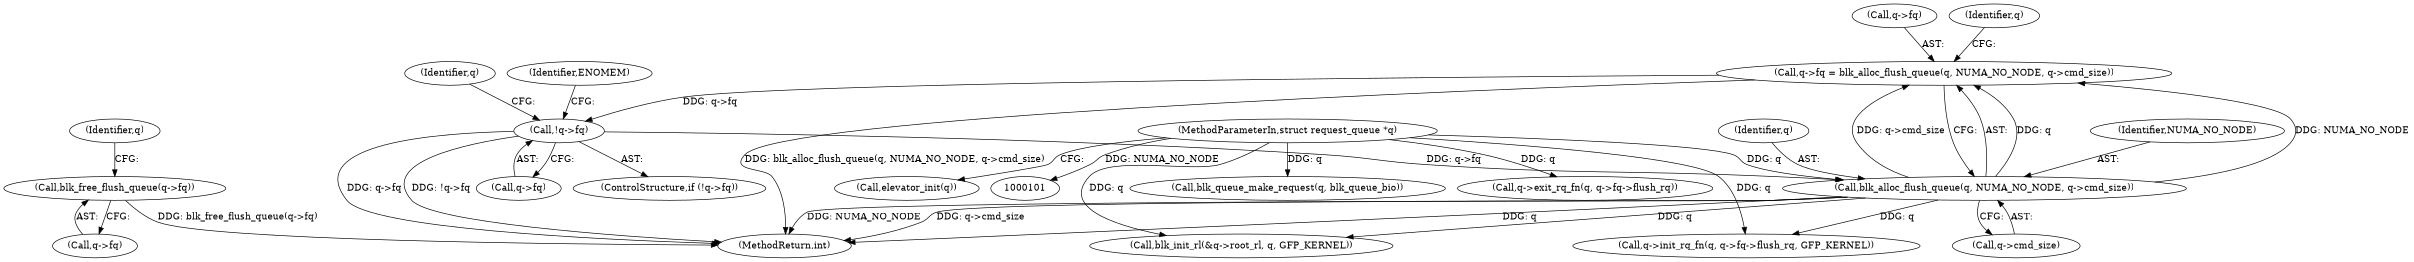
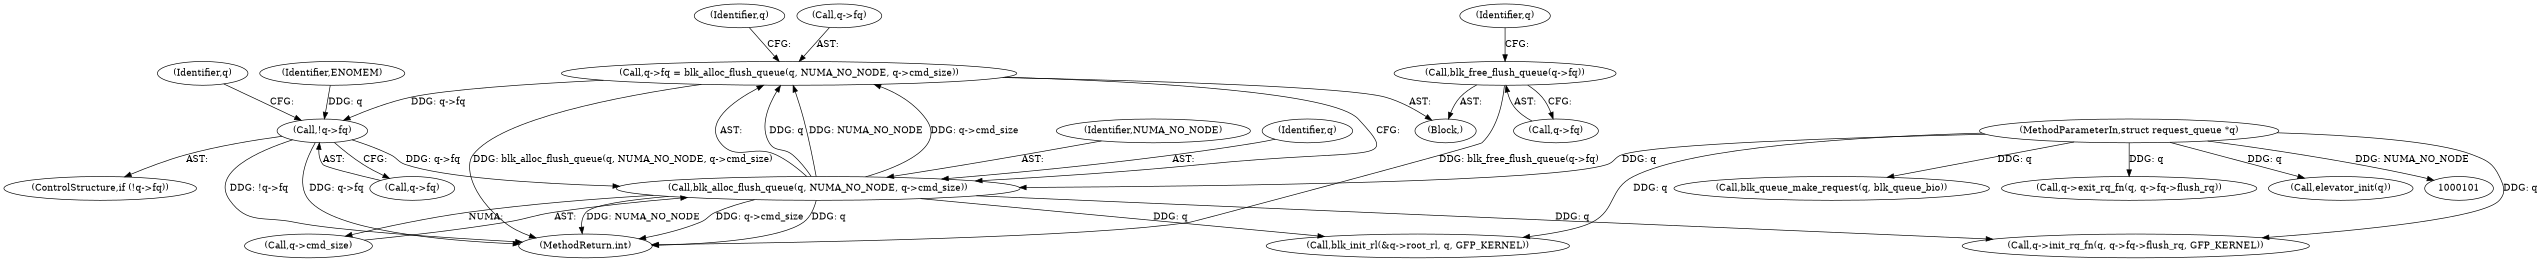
(585, 102) -> (345, 102)
none -> (1446, 131)
(1074, 160) -> (2265, 160)
(1993, 217) -> (488, 217)
